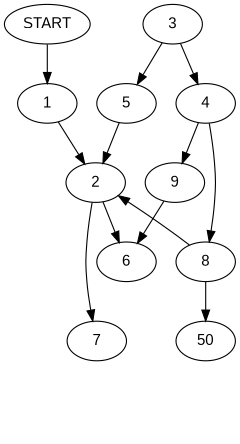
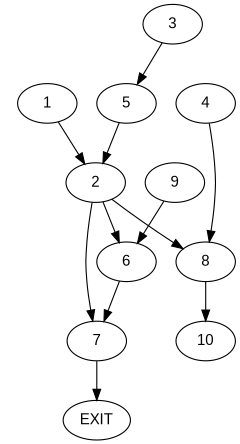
(47, 24) -> none
(187, 59) -> none
(192, 138) -> none
(159, 223) -> (142, 221)
none -> (114, 296)
(206, 341) -> (206, 341)
none -> (97, 420)
